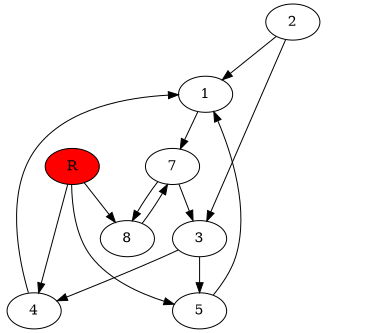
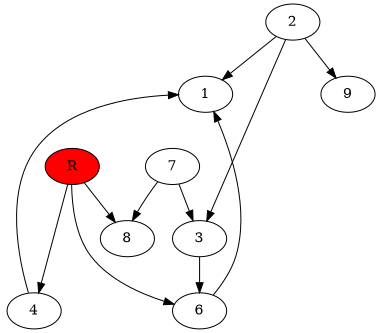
none -> (348, 94)
(191, 126) -> none
(153, 209) -> none
(123, 274) -> none
(200, 311) -> (200, 311)
